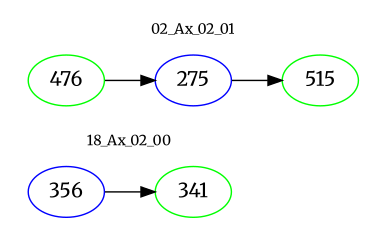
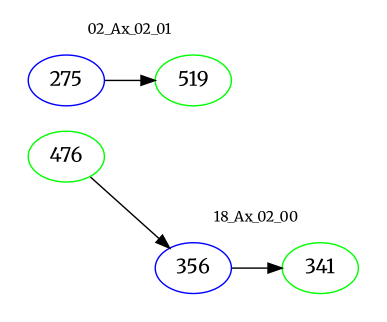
(123, 80) -> (125, 208)
(320, 80) -> (193, 80)
